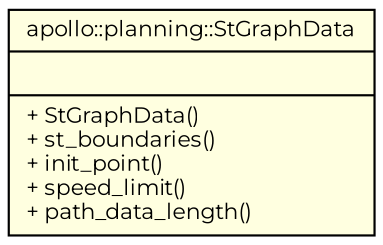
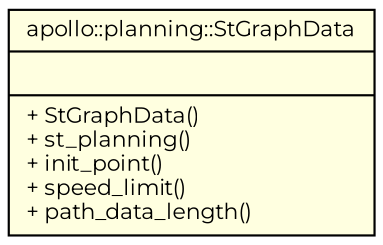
(122, 140) -> (110, 140)
